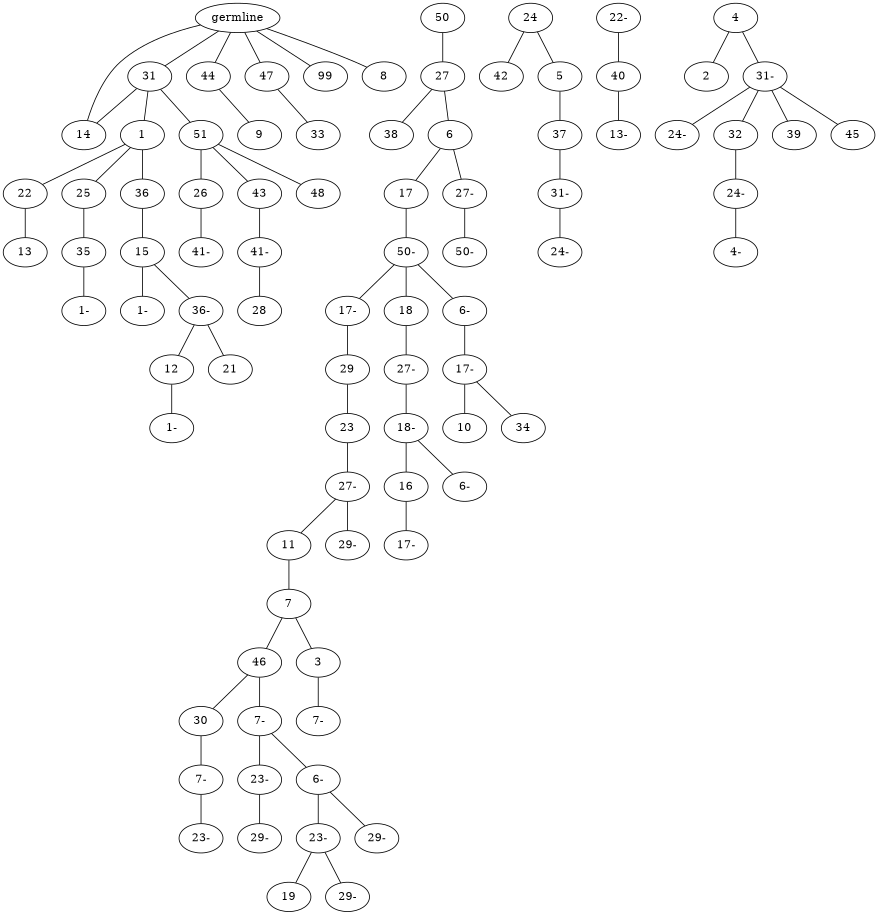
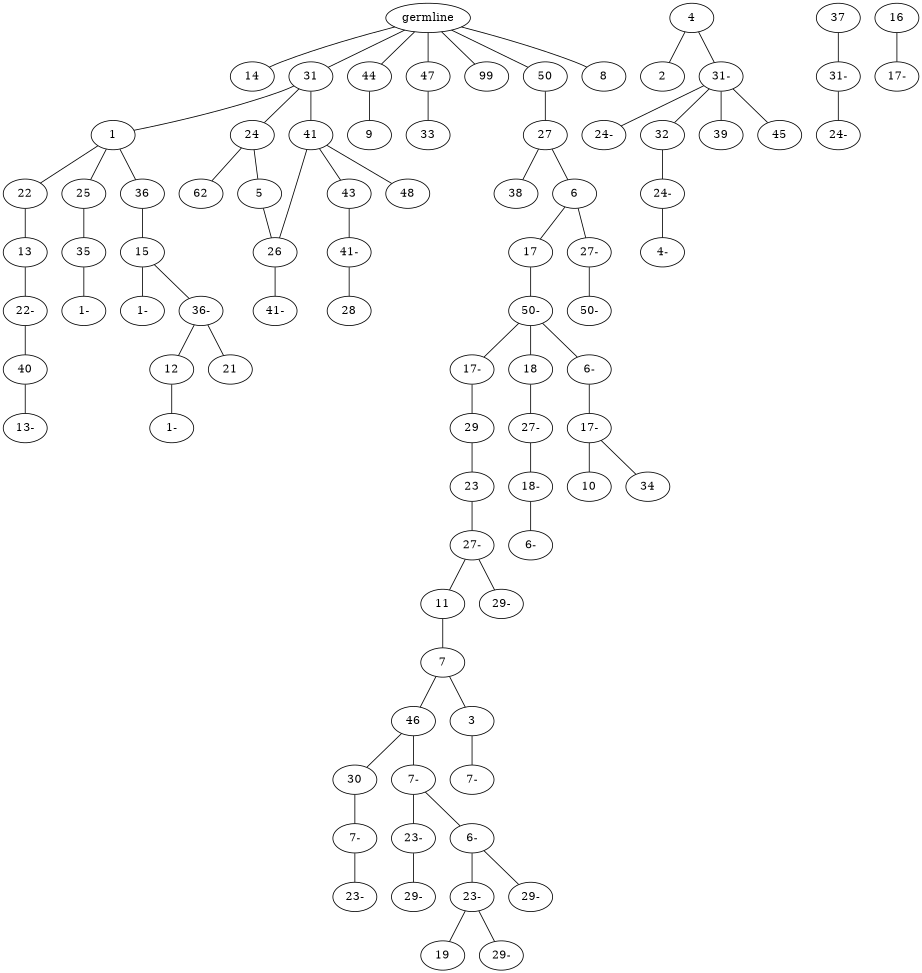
none -> (490, 49)
(501, 77) -> (201, 194)
(117, 106) -> (282, 106)
(560, 106) -> (267, 223)
(201, 135) -> (311, 135)
none -> (25, 282)
(406, 457) -> none
